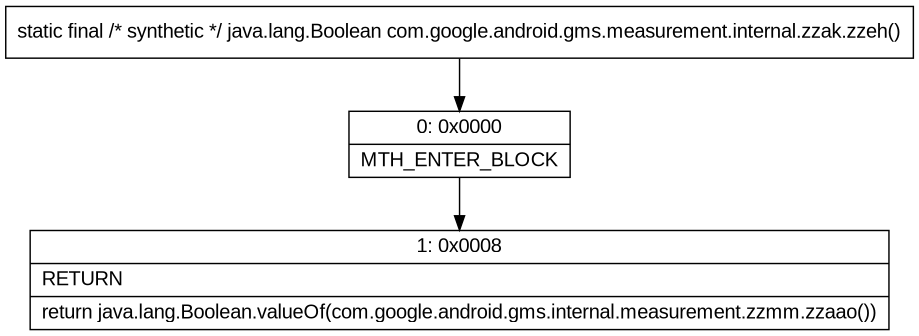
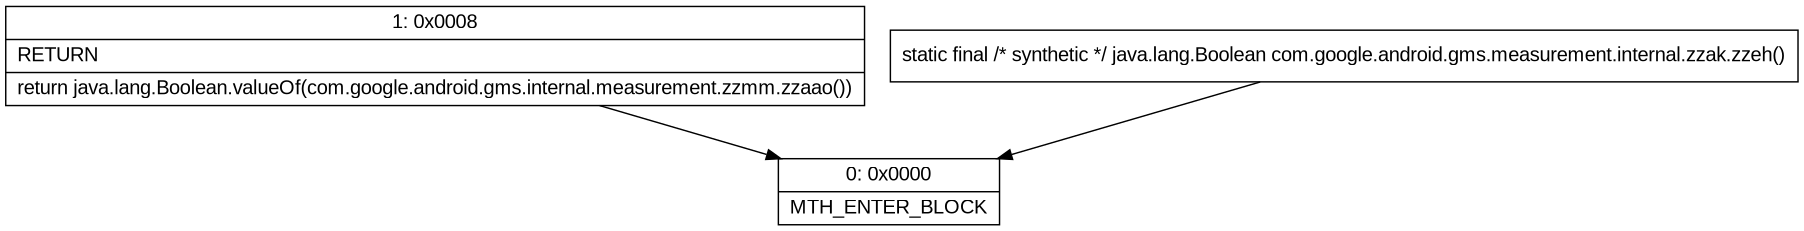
(460, 197) -> (683, 130)
